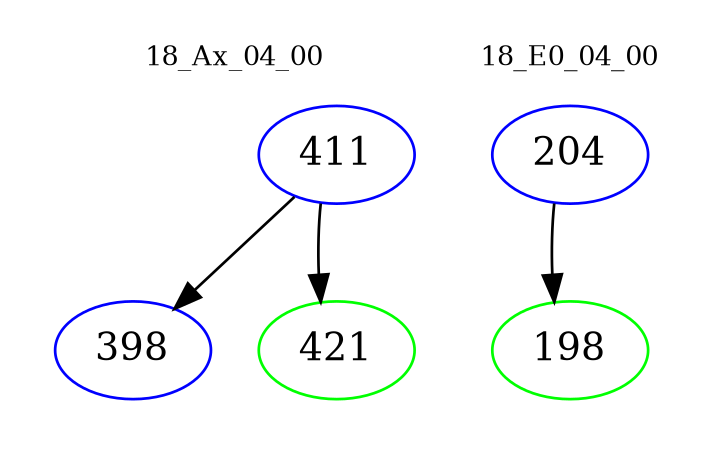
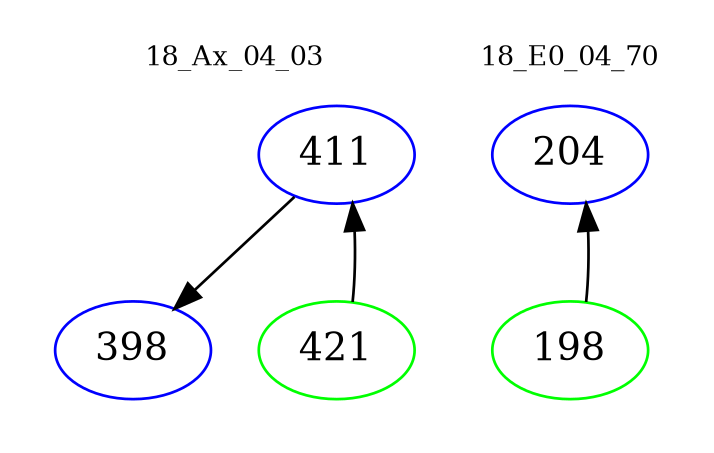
(235, 58) -> (235, 58)
(570, 58) -> (570, 58)
(319, 239) -> (355, 267)
(552, 239) -> (588, 267)
